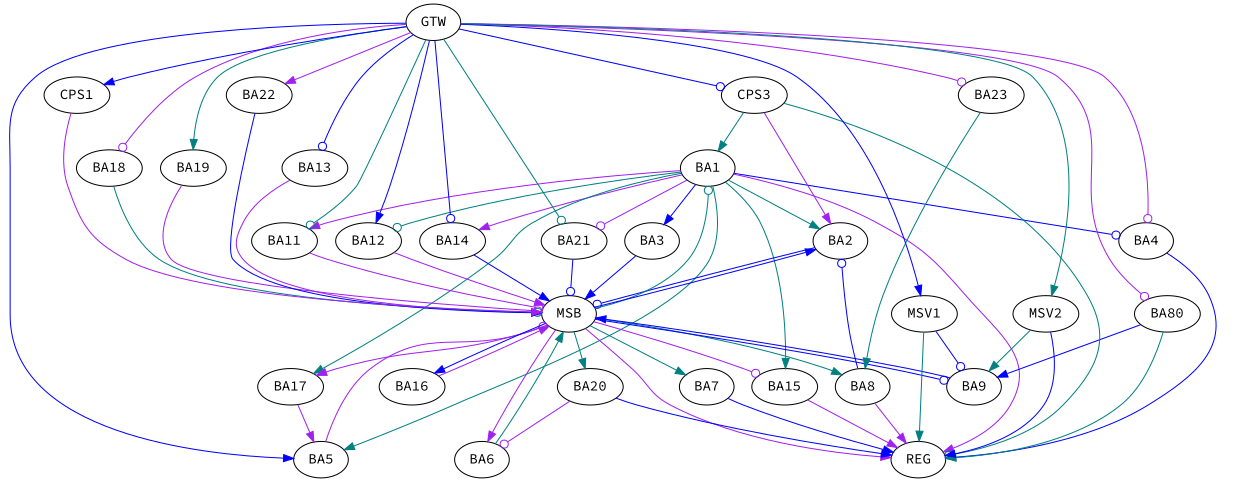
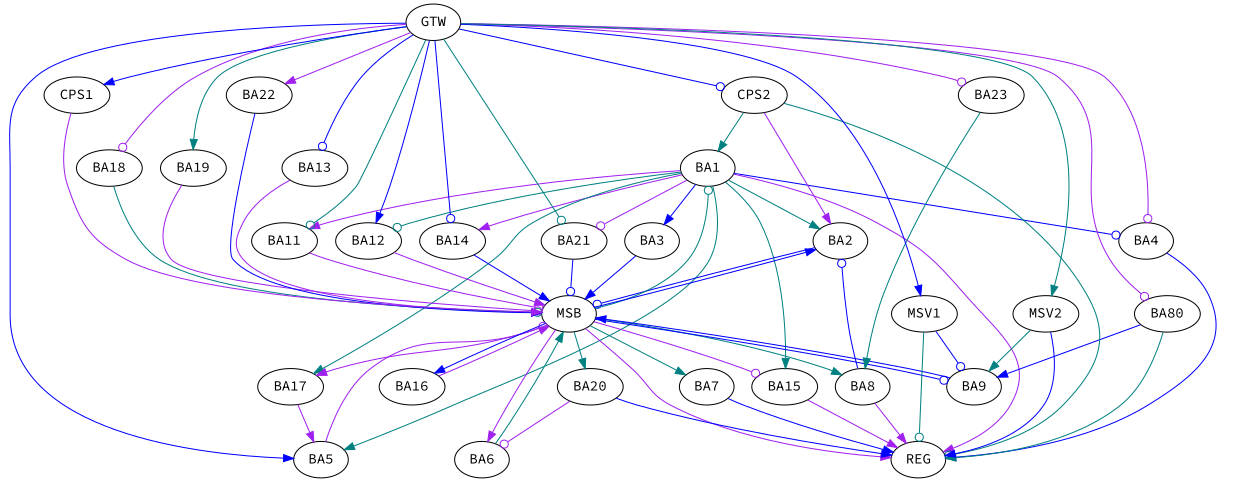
(754, 95) -> (754, 95)
(922, 383) -> (922, 383)
